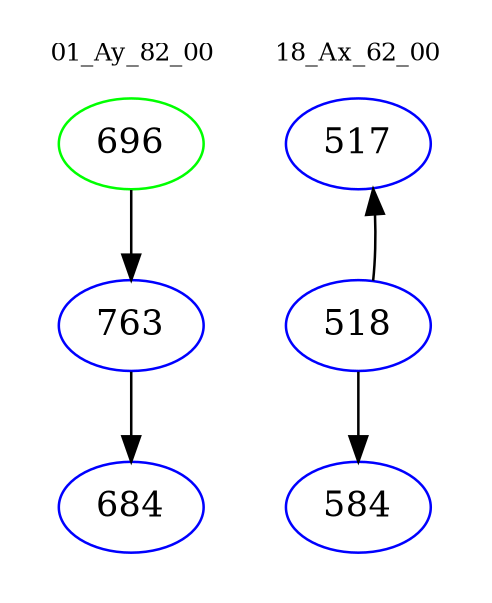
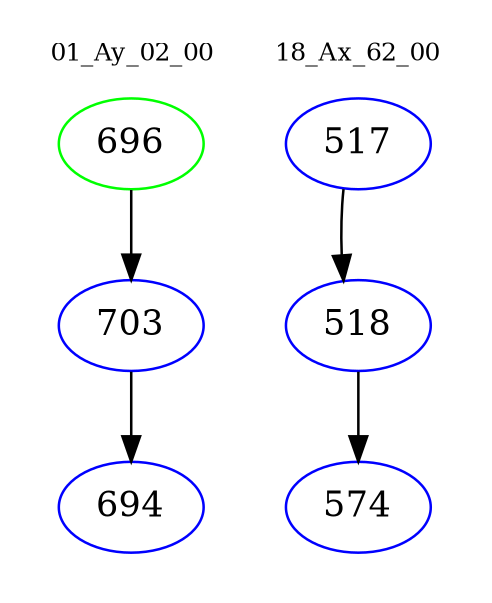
(132, 54) -> (132, 54)
(375, 248) -> (341, 222)
(131, 326) -> (131, 326)
(131, 507) -> (131, 507)
(358, 507) -> (358, 507)
